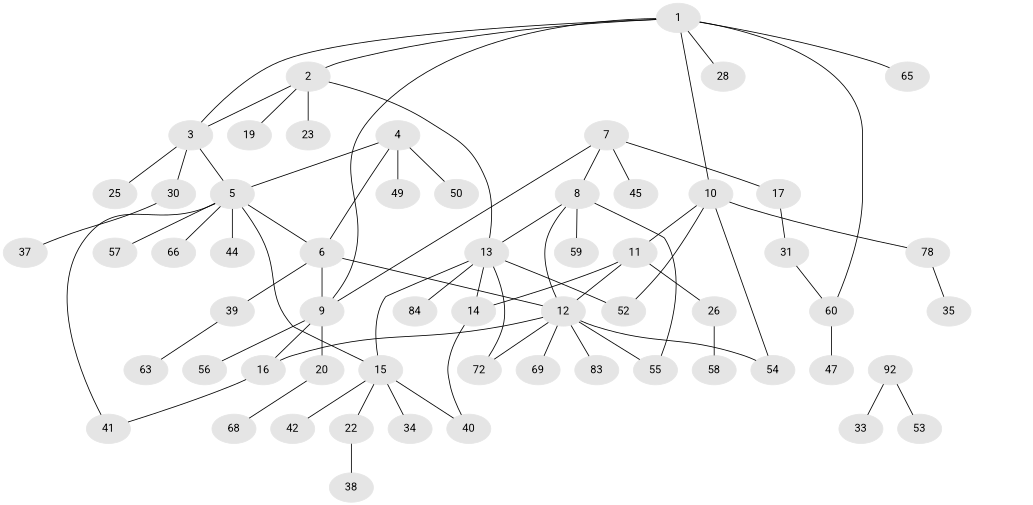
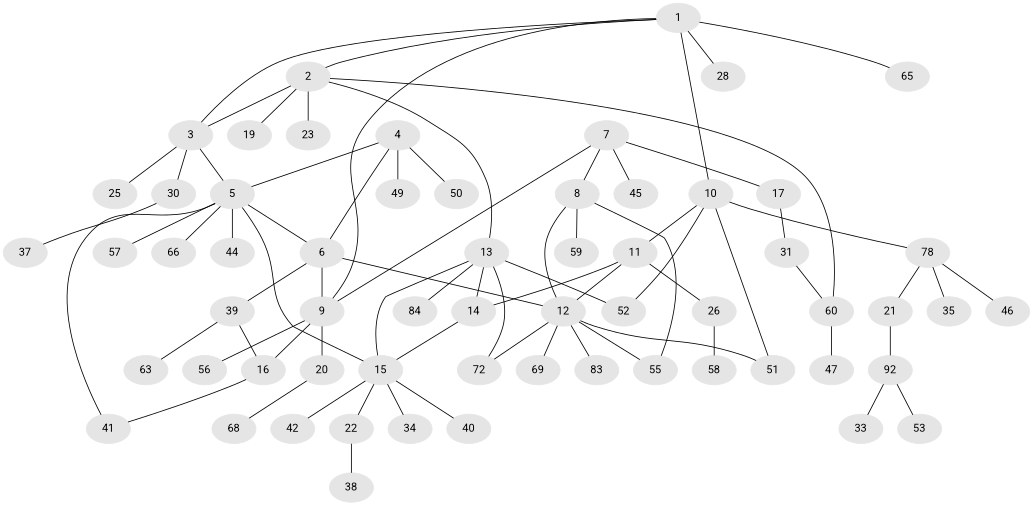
(858, 111) -> (637, 113)
(532, 223) -> none
none -> (890, 311)
none -> (1008, 311)
(411, 336) -> (248, 341)
(448, 369) -> (427, 341)
(773, 370) -> (773, 370)
